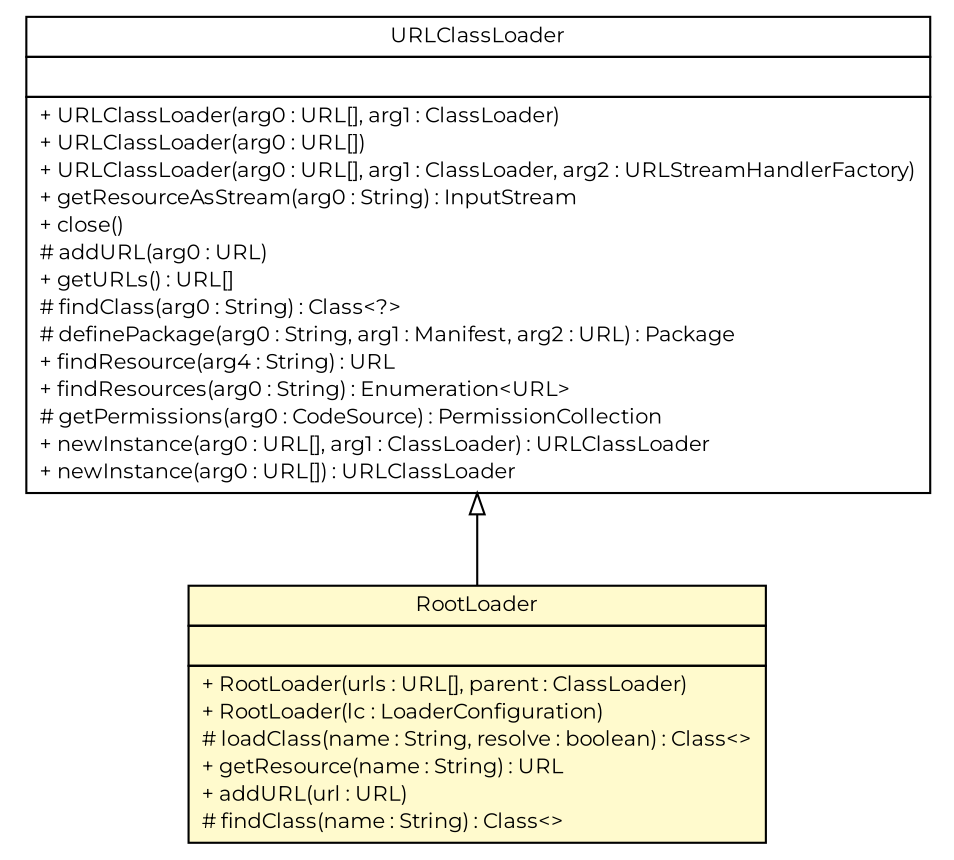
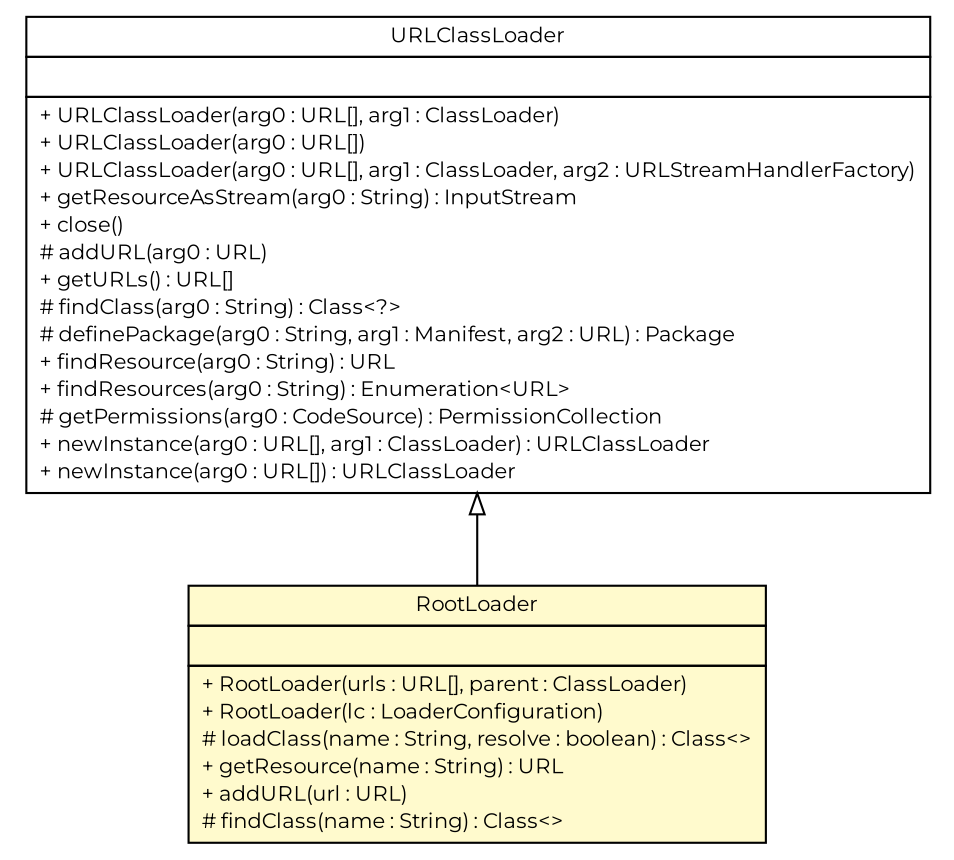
(218, 362) -> (218, 362)
